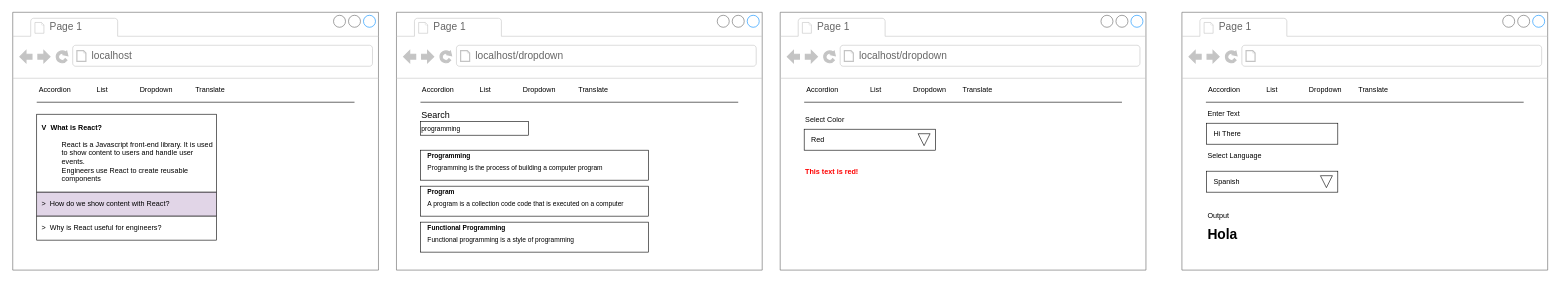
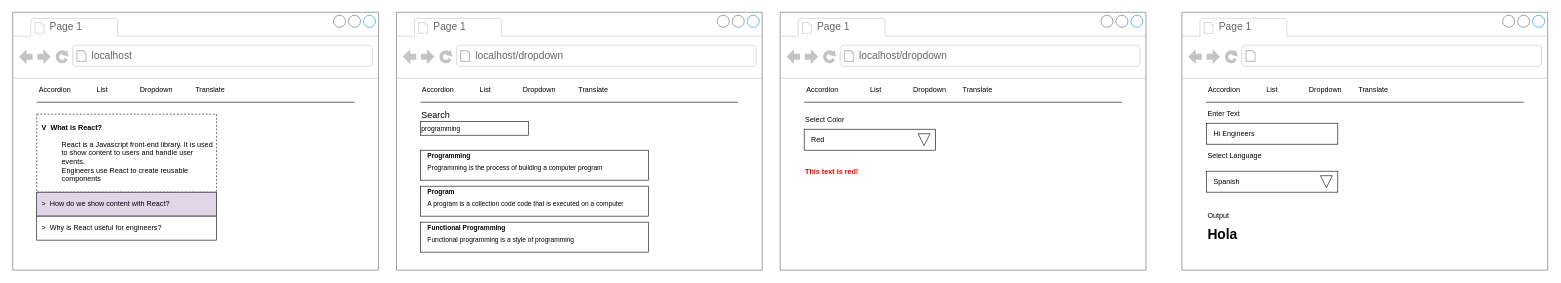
(1228, 134) -> (1235, 134)
(126, 153) -> (126, 153)
